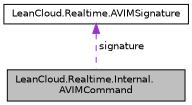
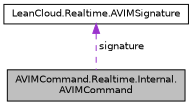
(96, 85) -> (96, 85)
